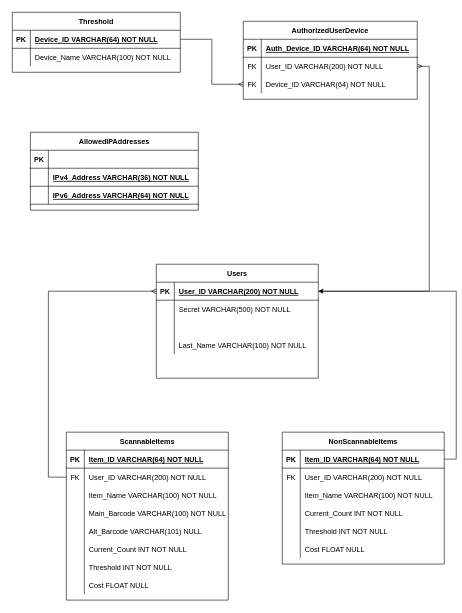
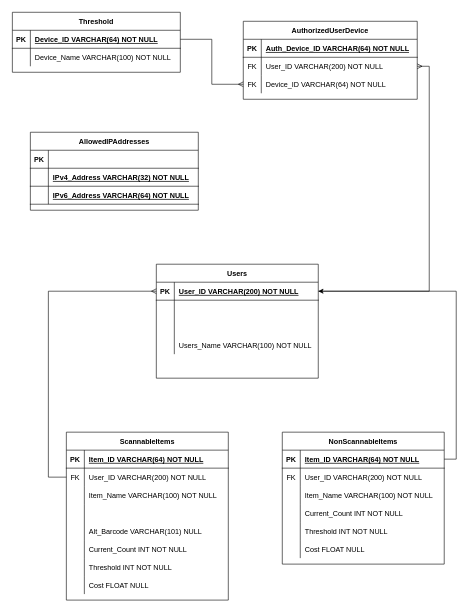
(117, 178) -> (117, 178)
(246, 309) -> none
(238, 346) -> (241, 346)
(156, 513) -> none
